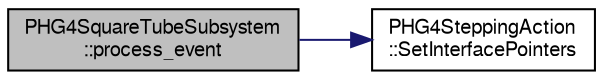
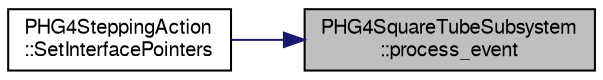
(325, 40) -> (257, 40)
